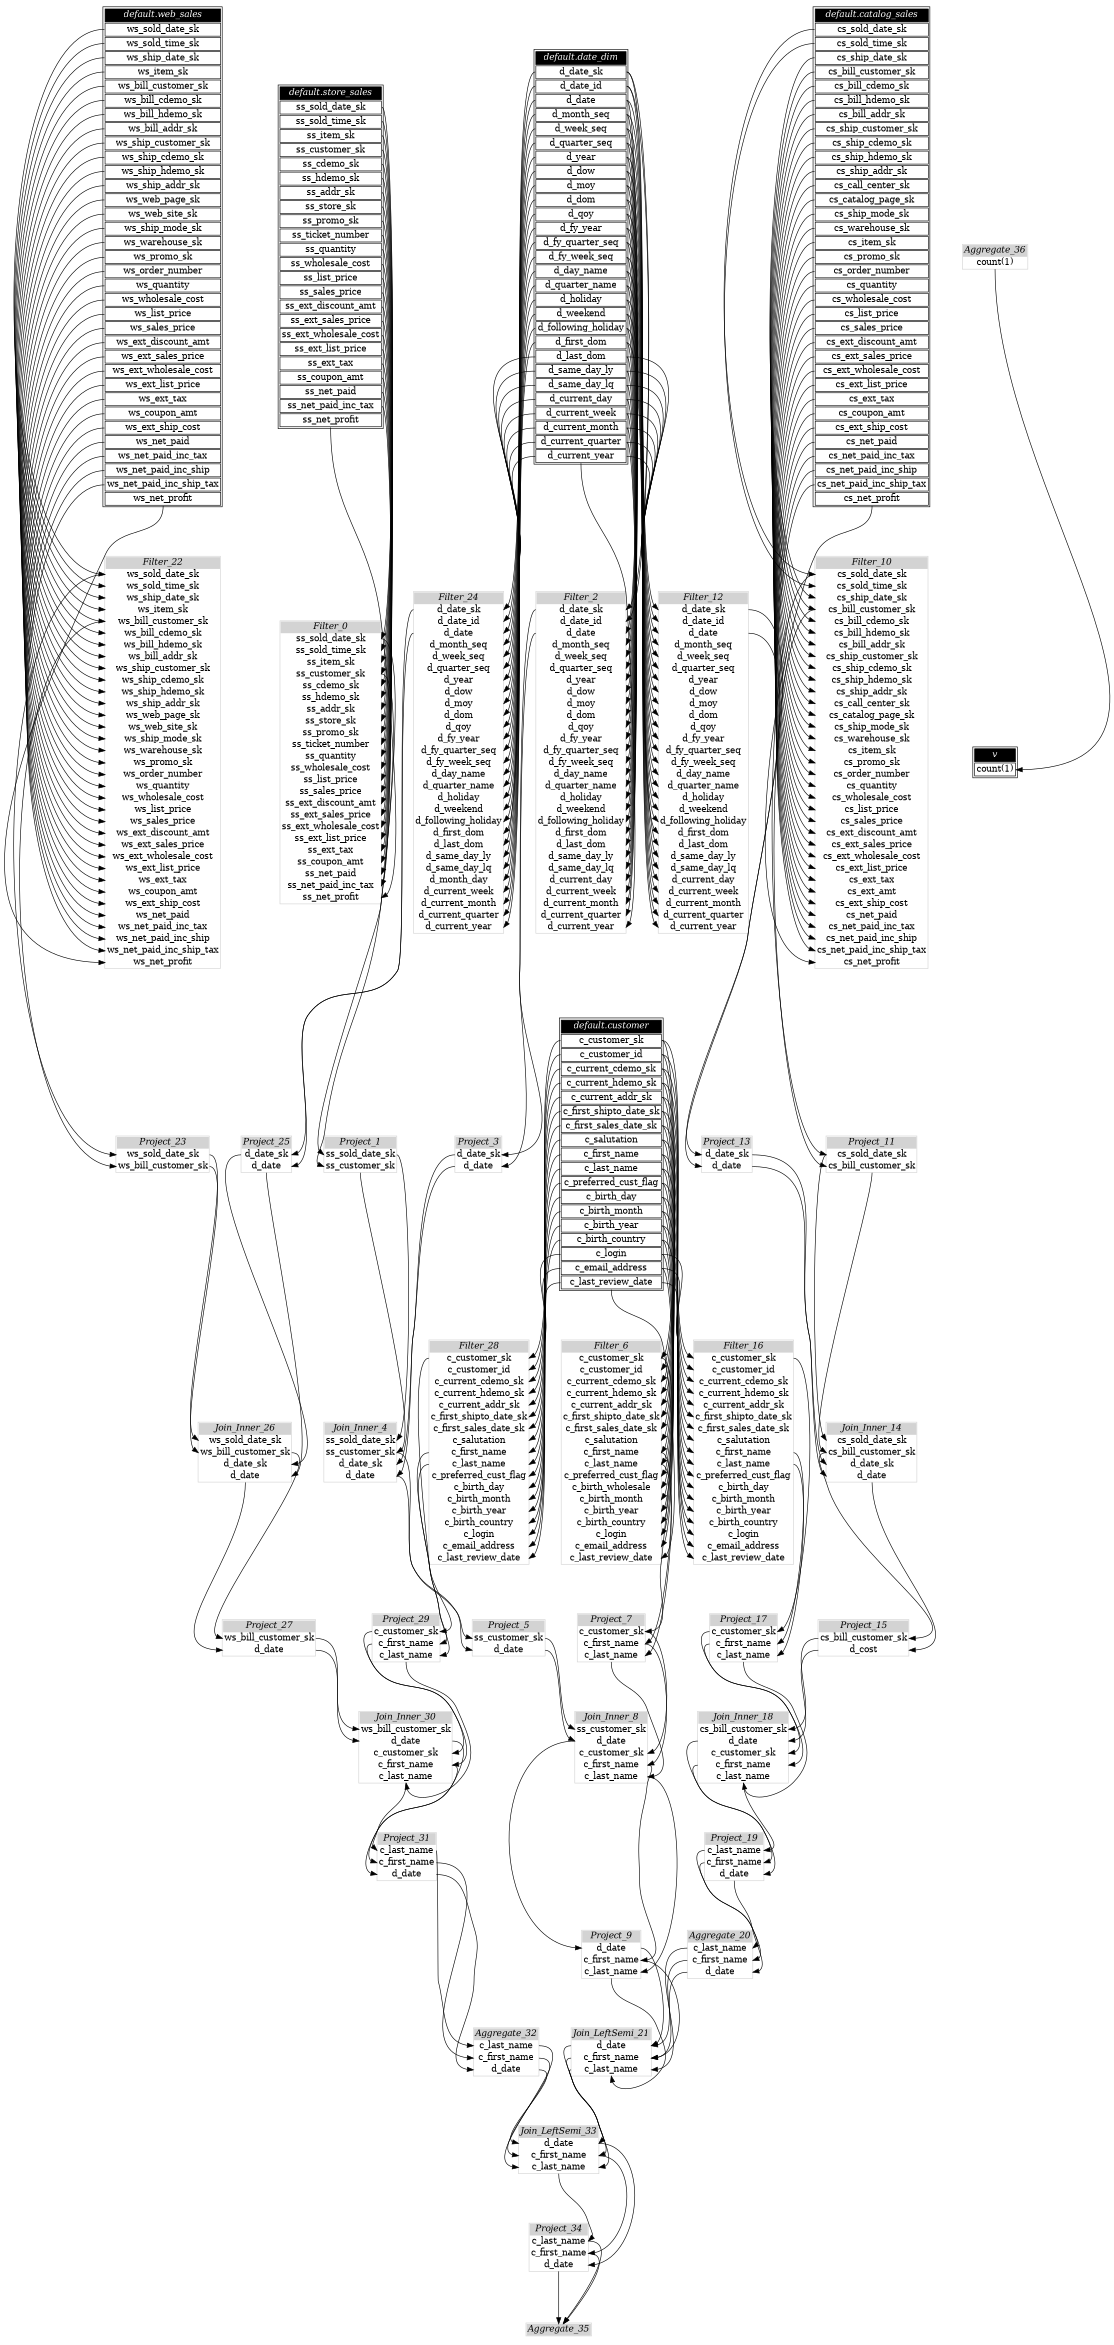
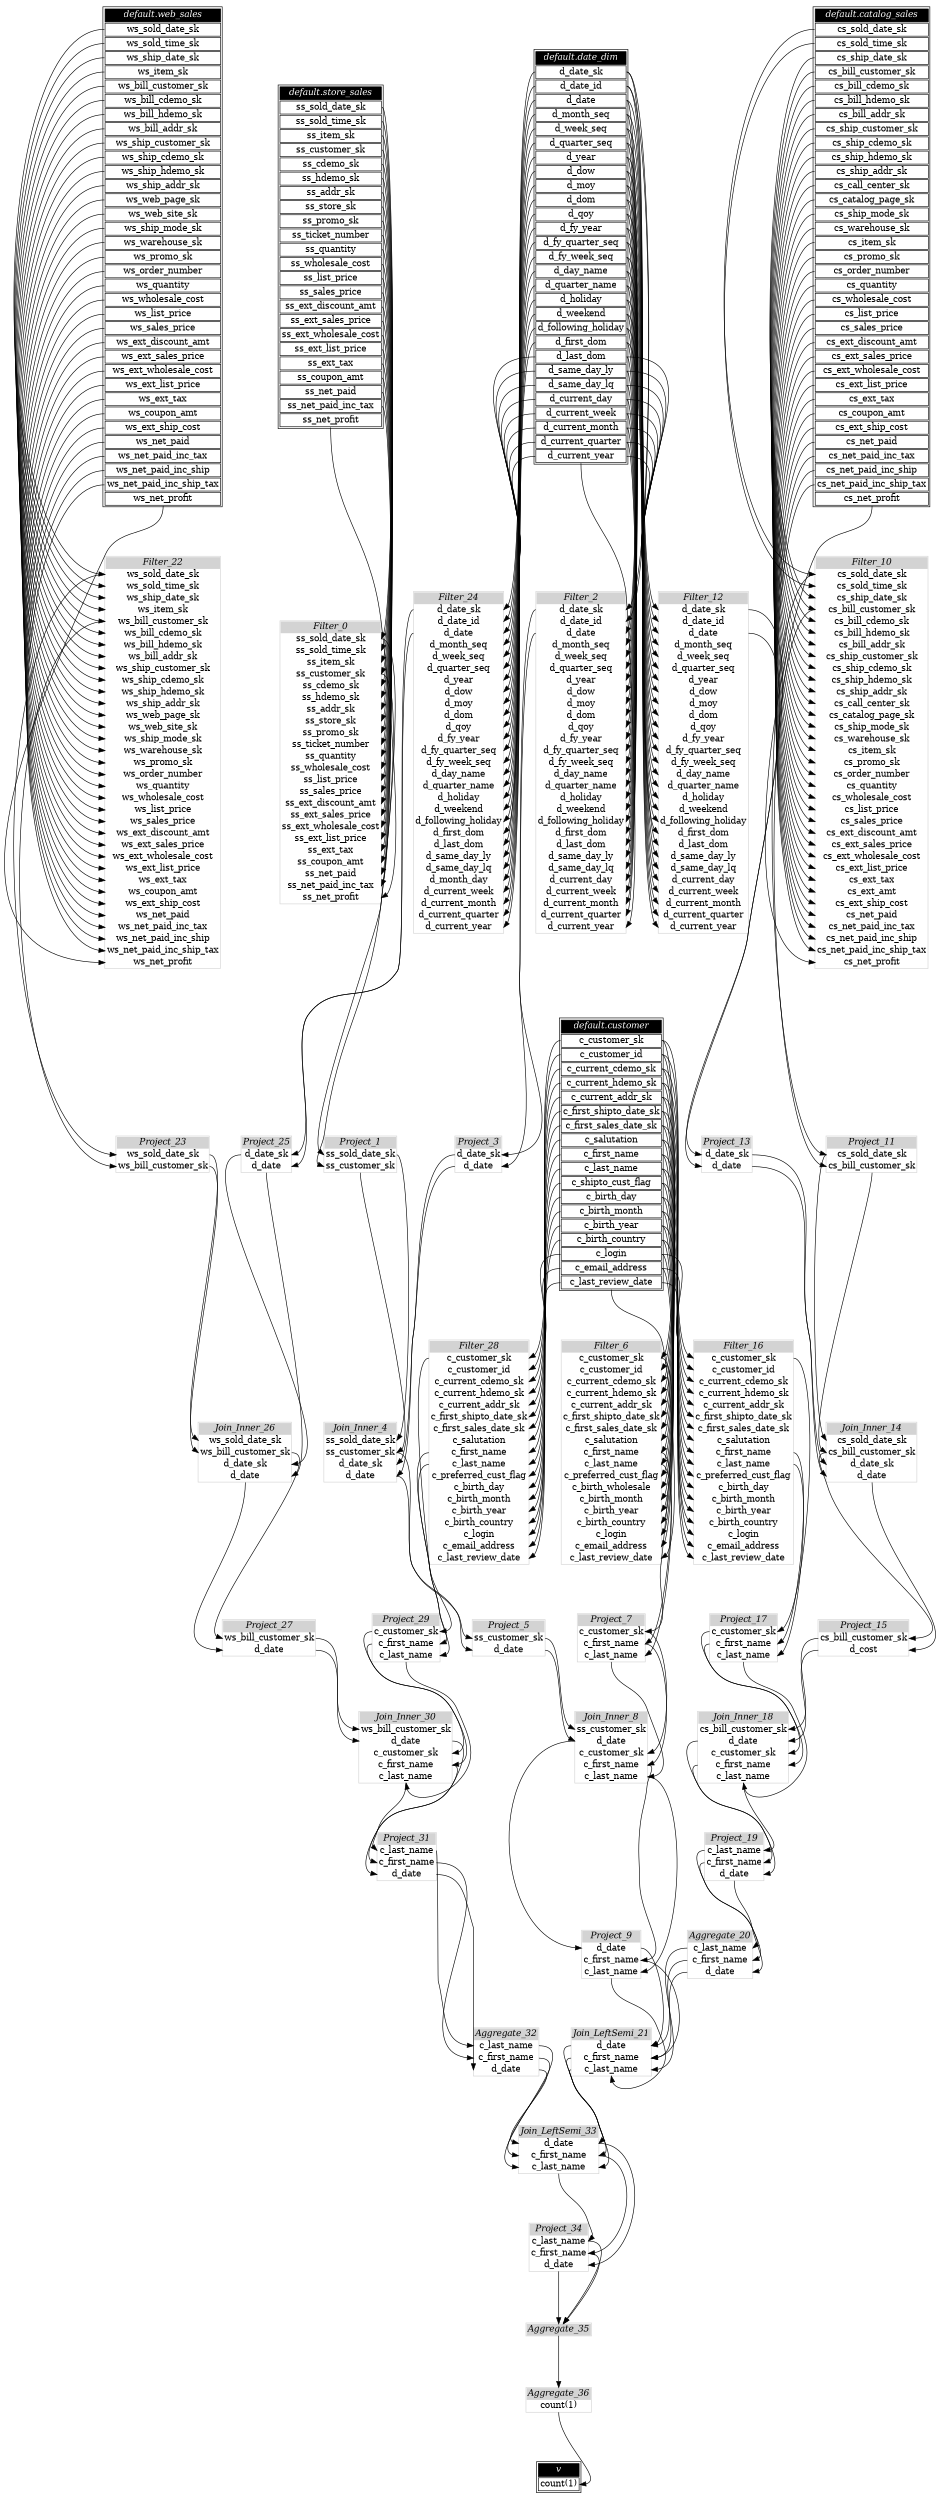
(611, 1183) -> (611, 1183)
none -> (559, 2358)
